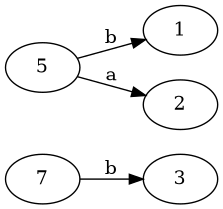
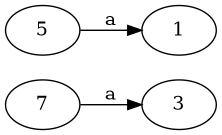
(112, 38) -> (111, 20)
(180, 105) -> none
(112, 169) -> (111, 94)
